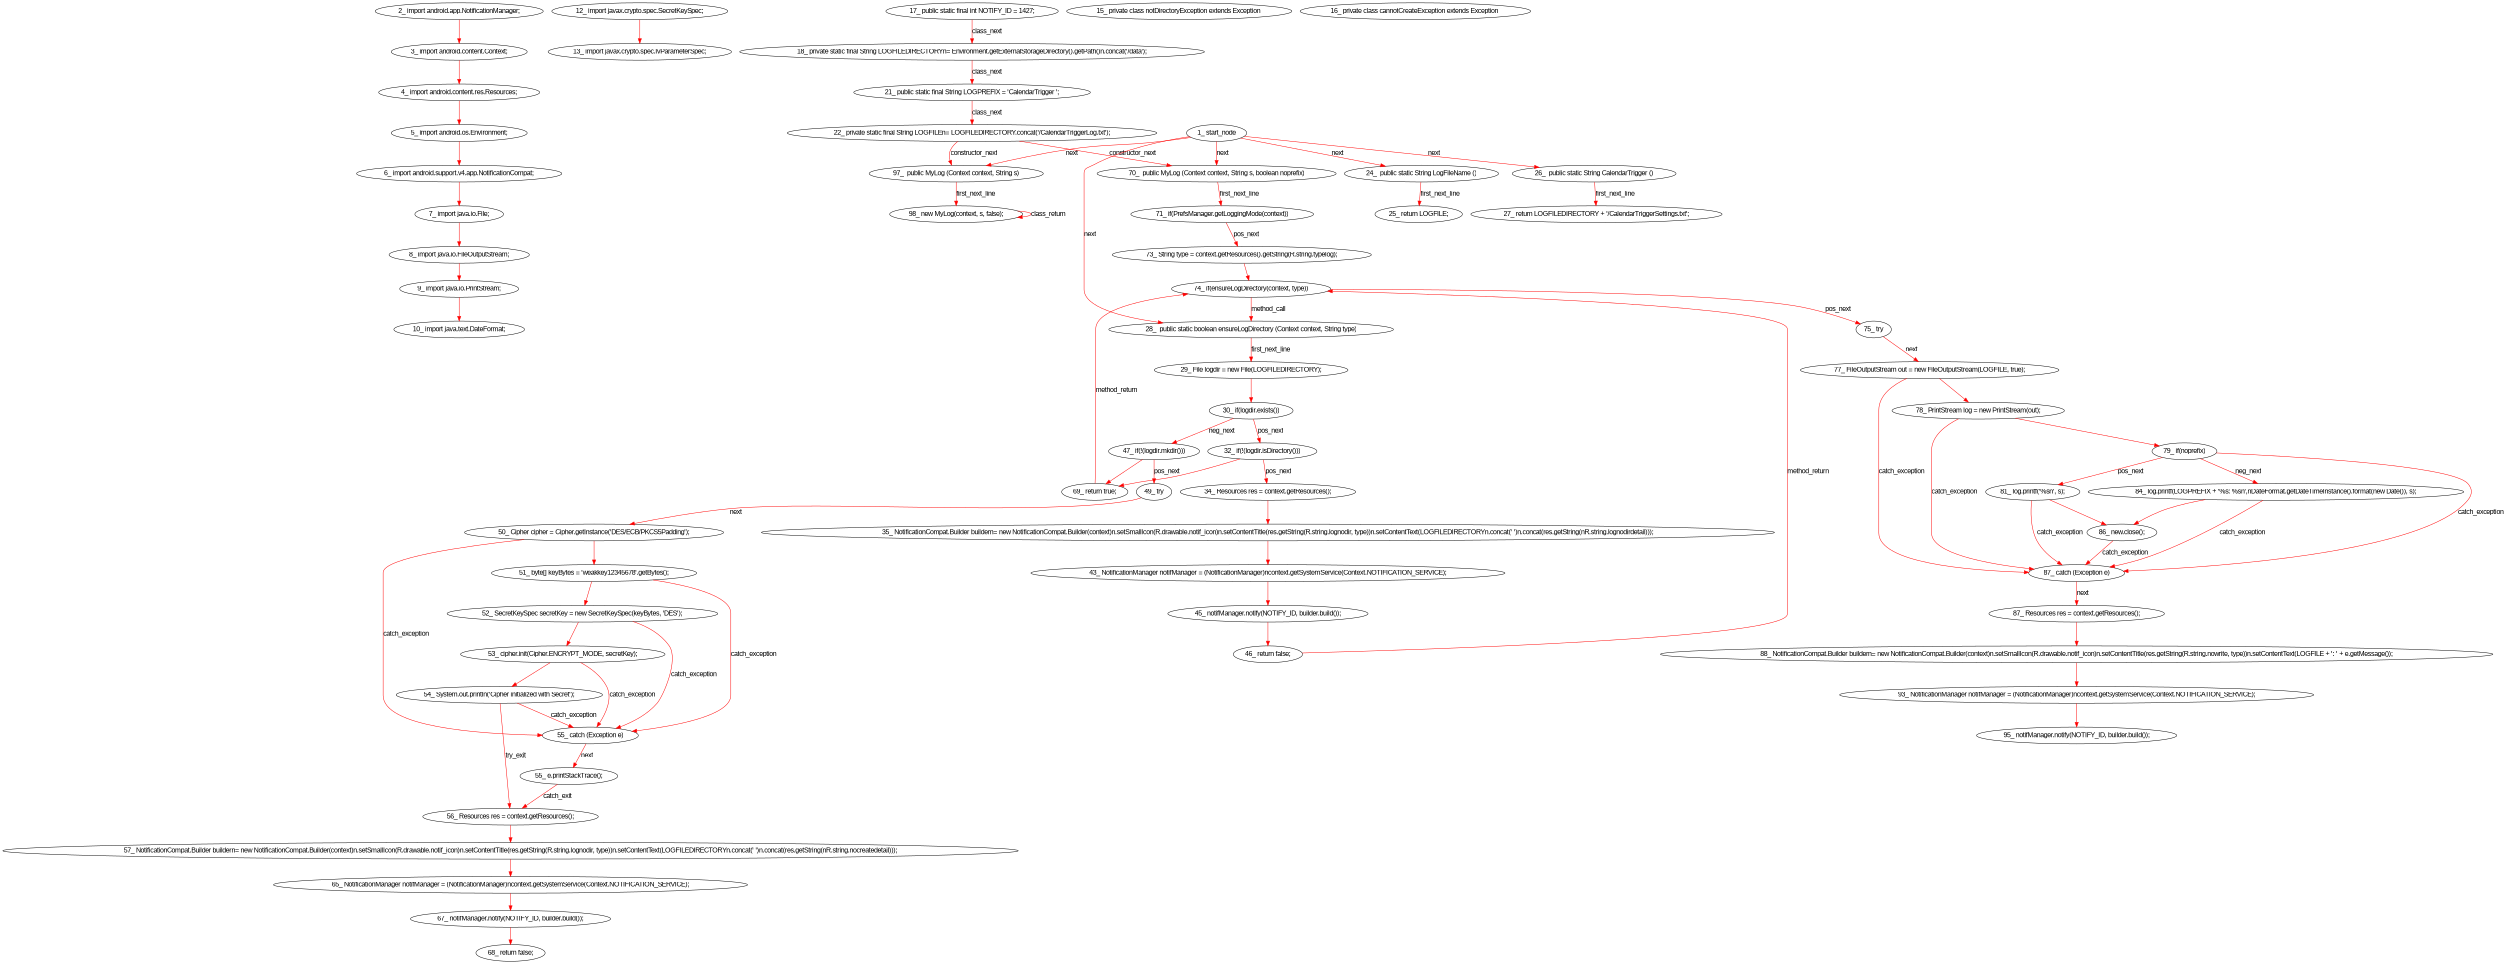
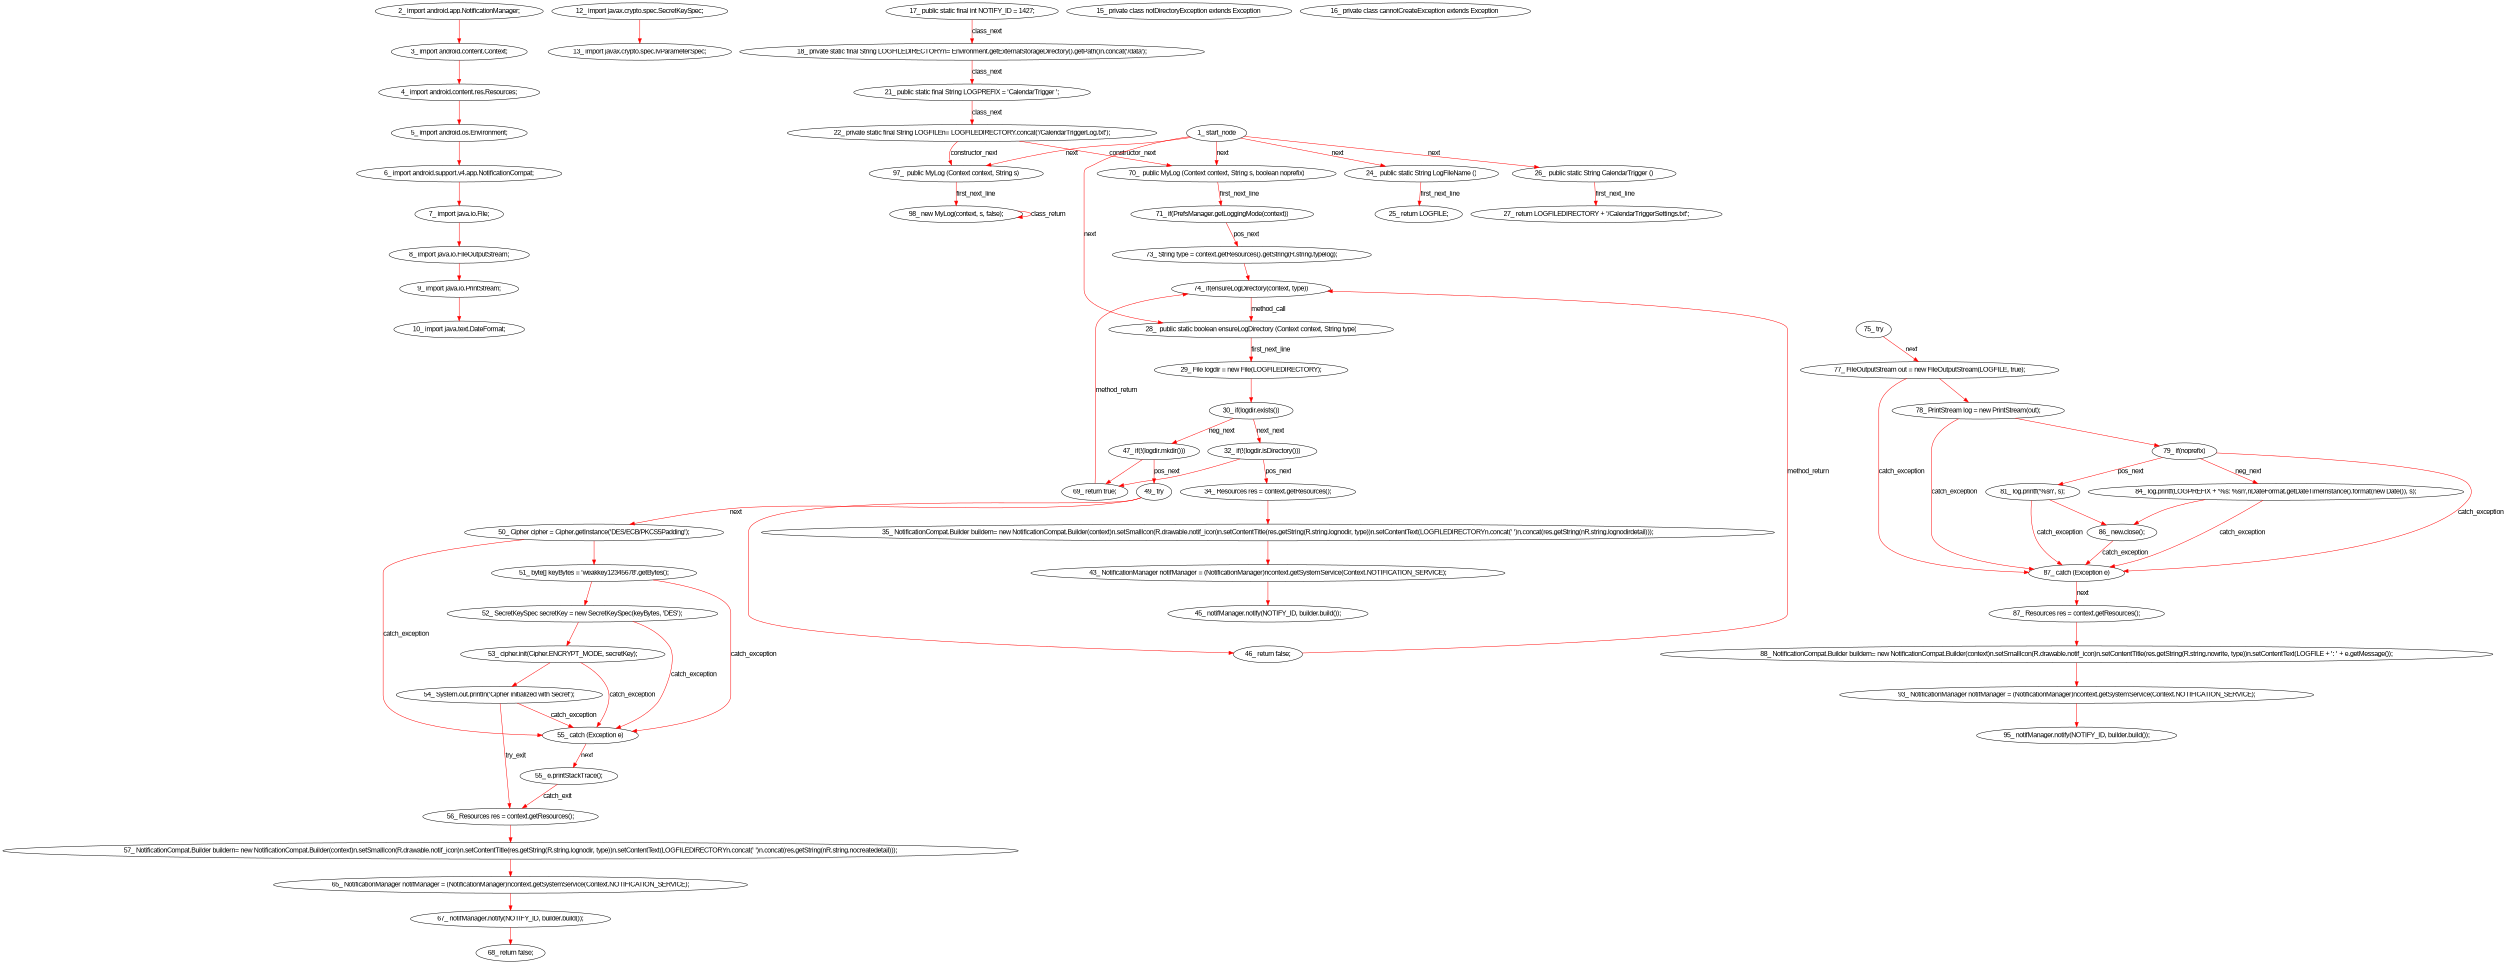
(1595, 293) -> none
(1270, 431) -> (1270, 431)
(1268, 632) -> (750, 615)
